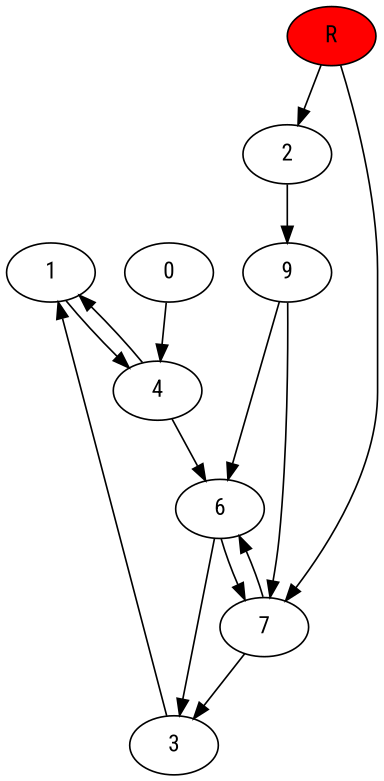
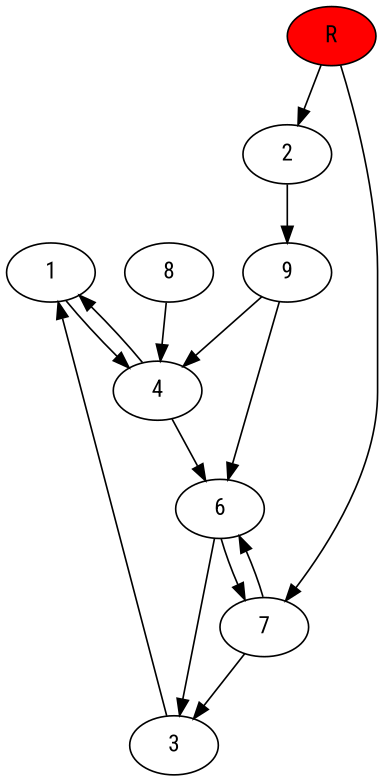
(169, 273) -> (169, 273)
(286, 442) -> (229, 326)
